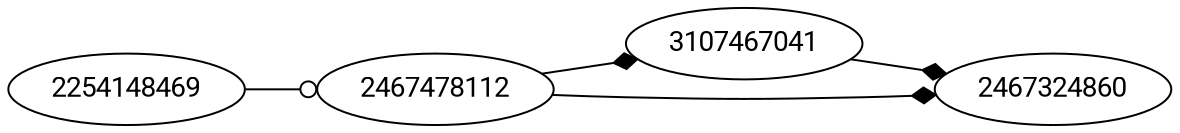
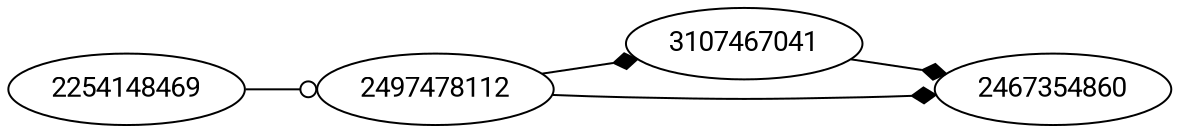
(435, 89) -> (435, 89)
(1053, 89) -> (1053, 89)
